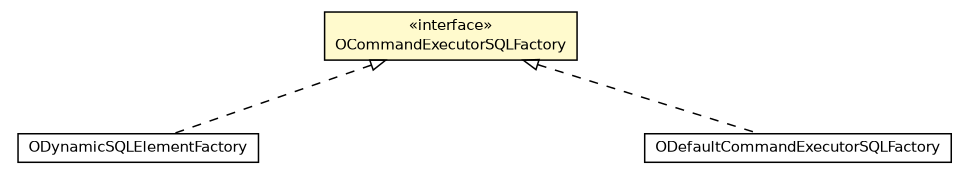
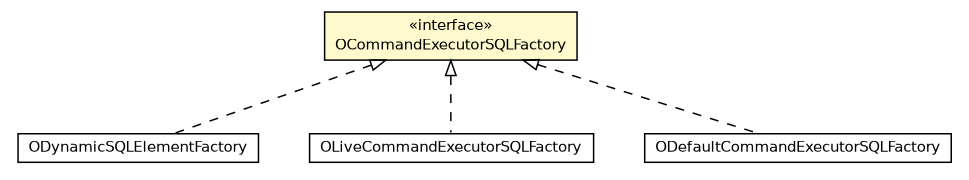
none -> (451, 147)
